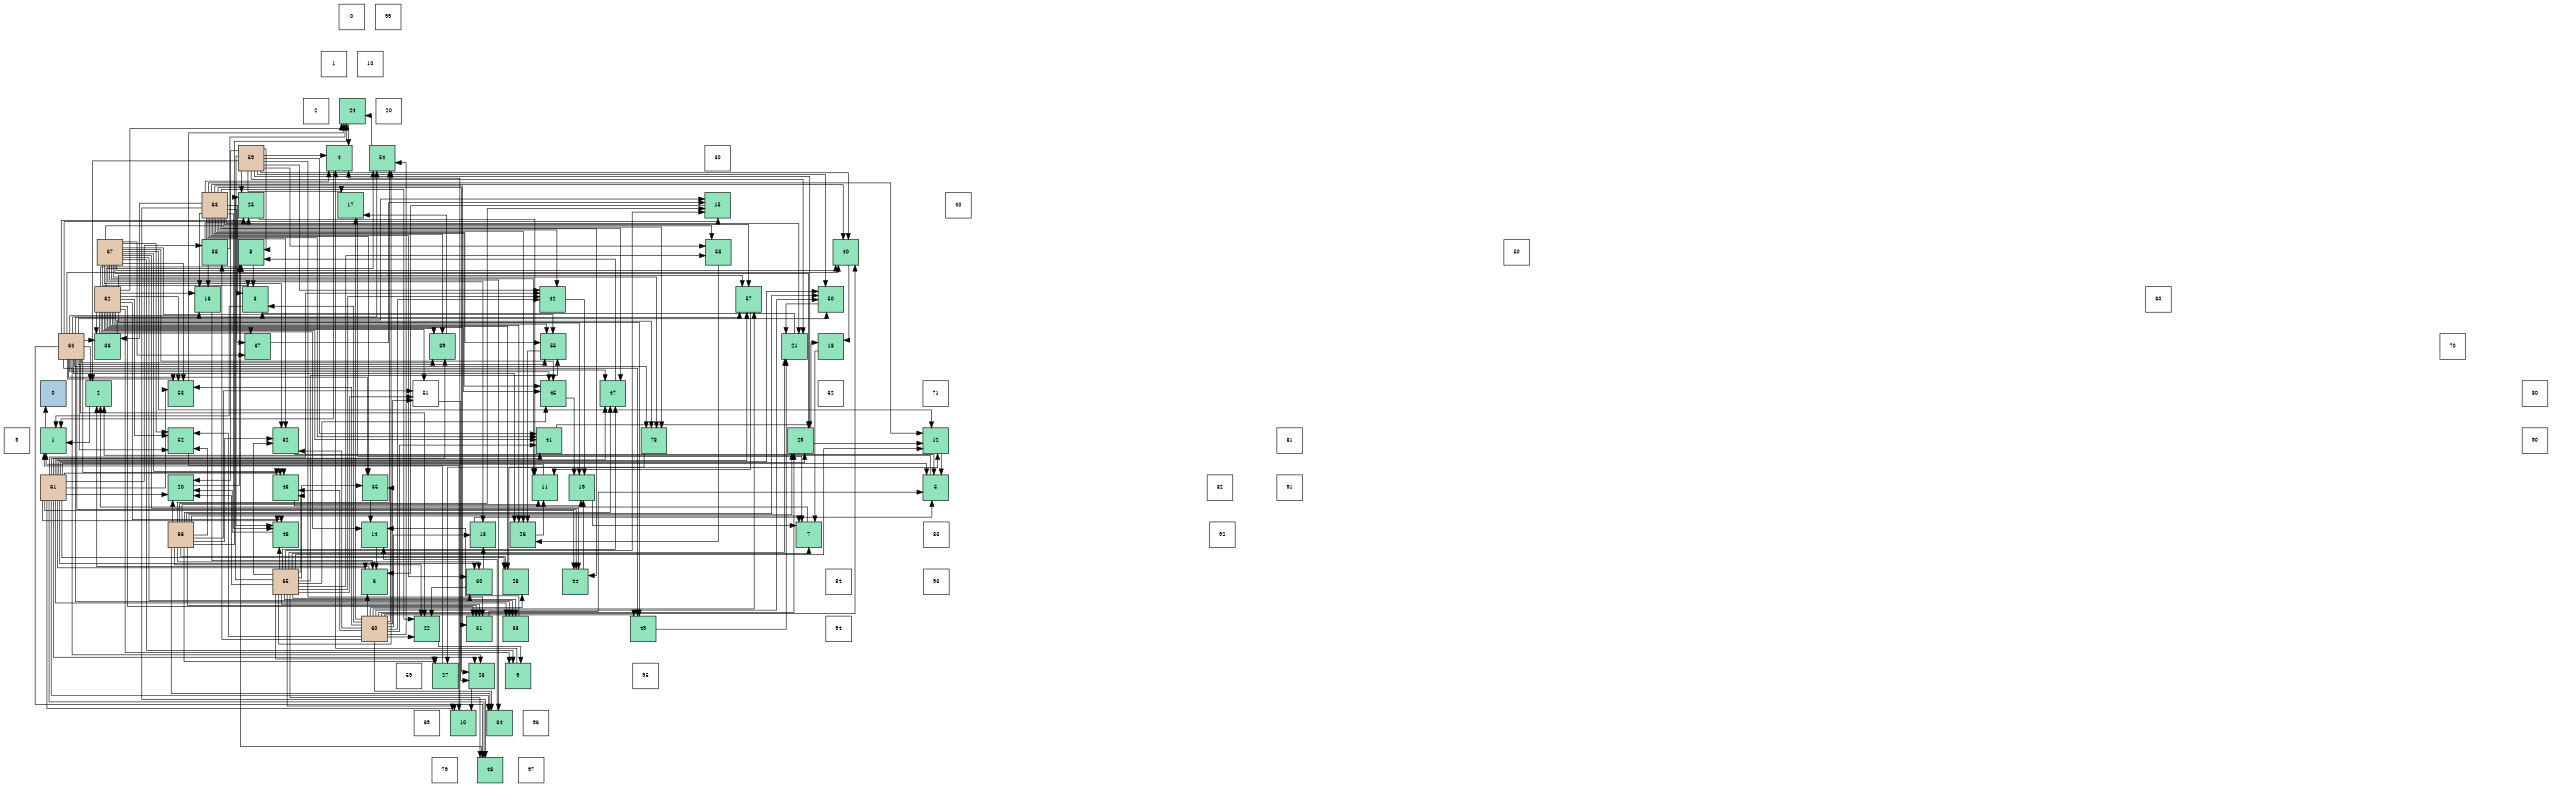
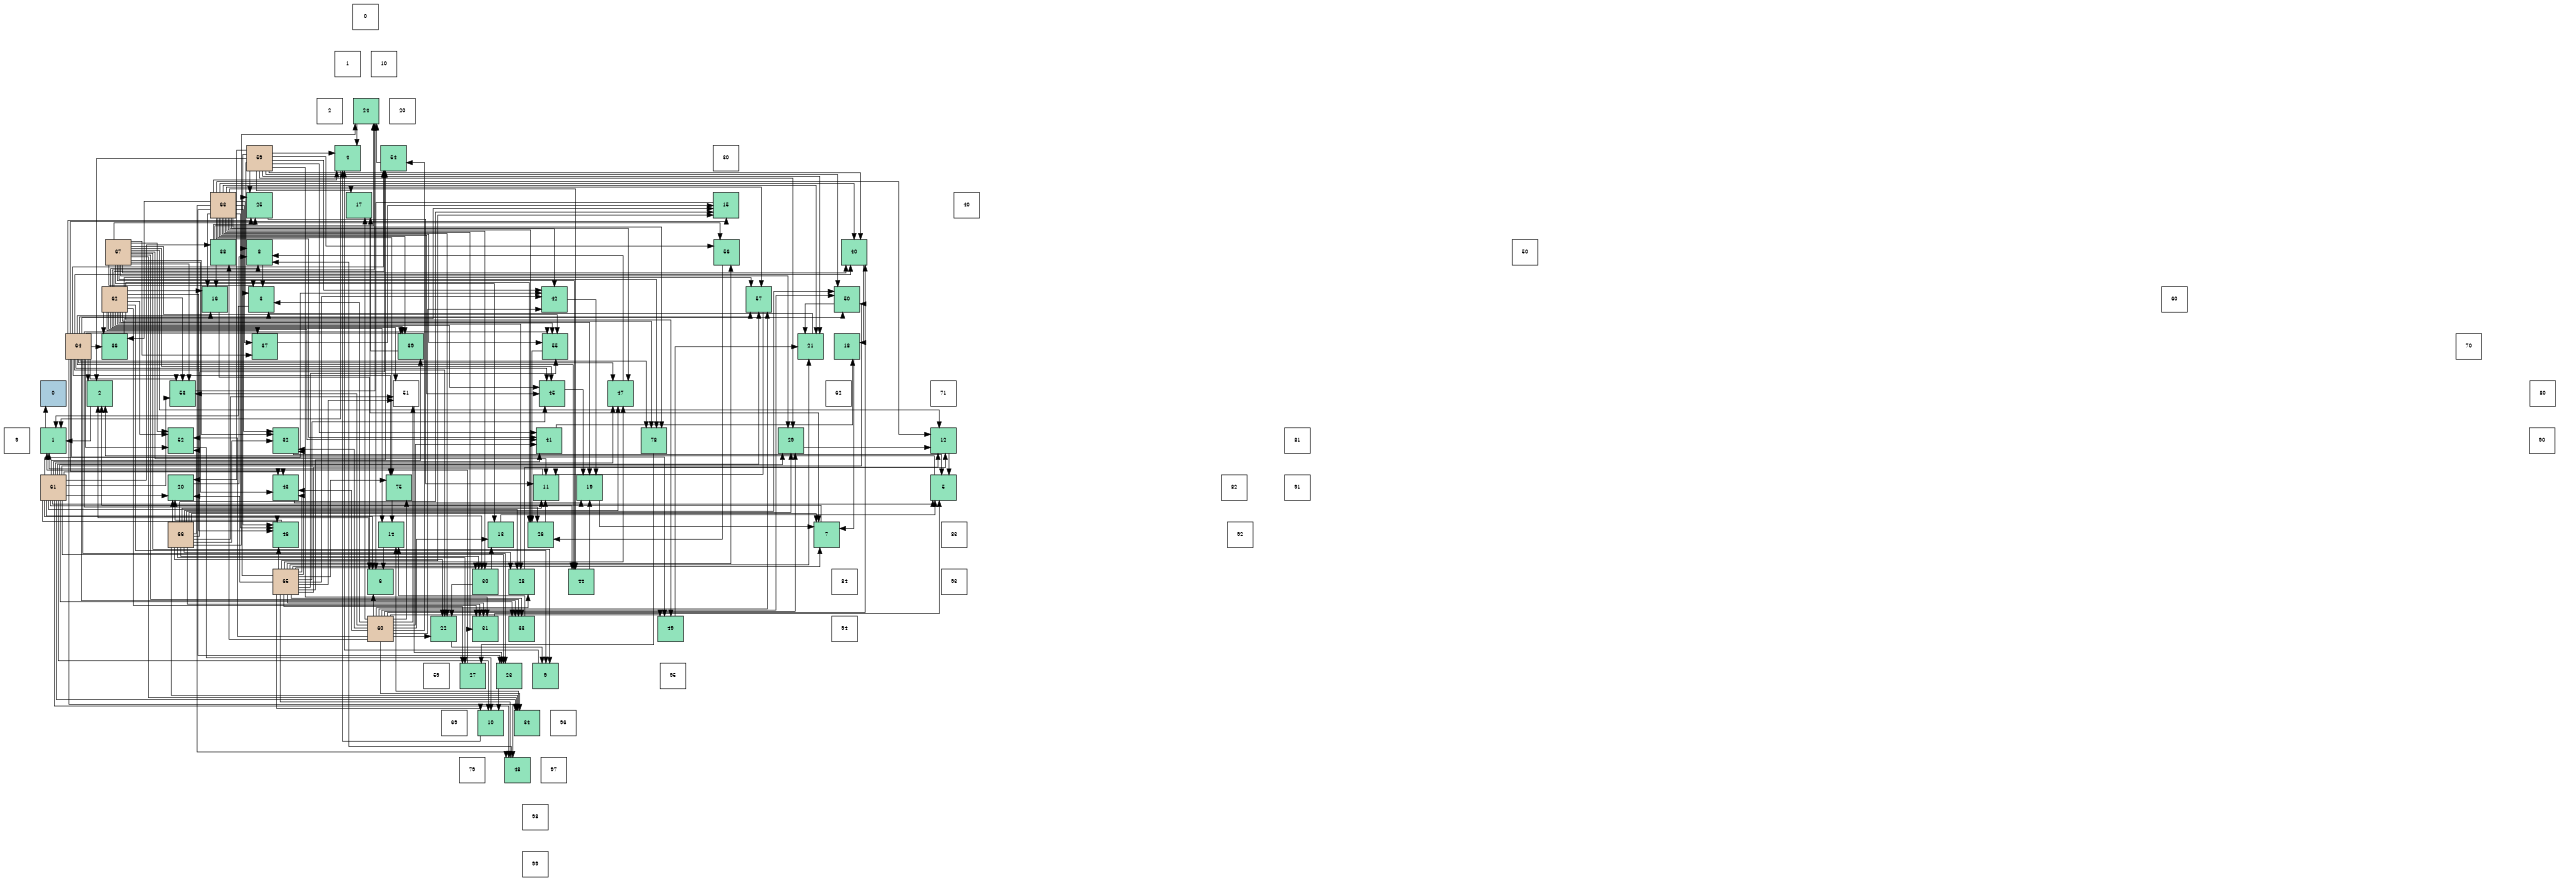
(375, 488) -> (399, 488)
none -> (535, 817)
